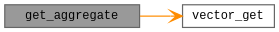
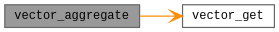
(72, 16) -> (72, 16)
